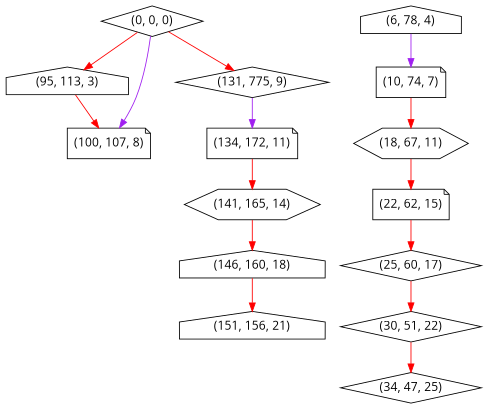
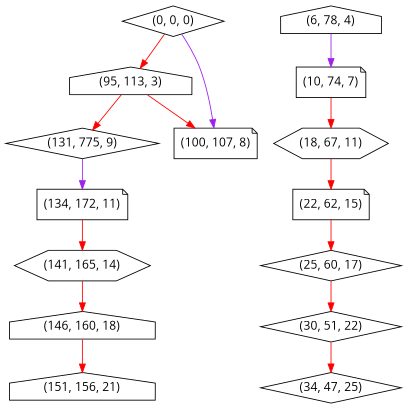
(197, 49) -> (110, 109)
